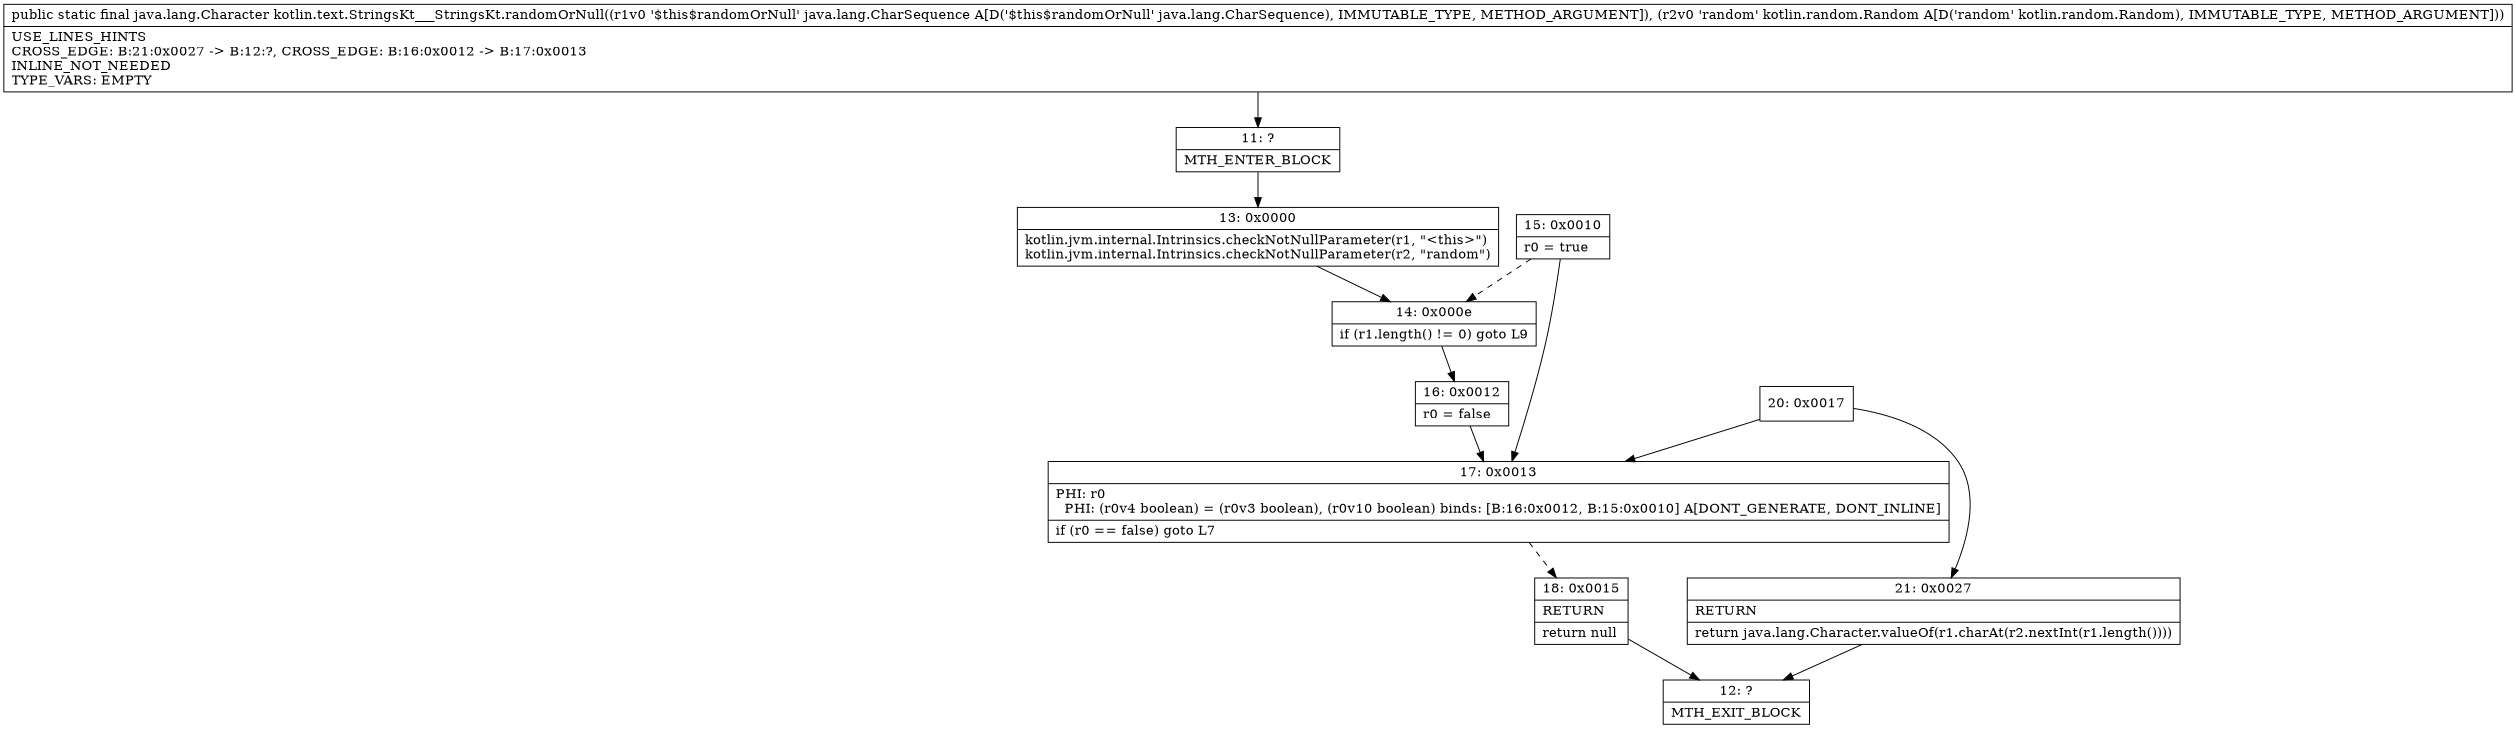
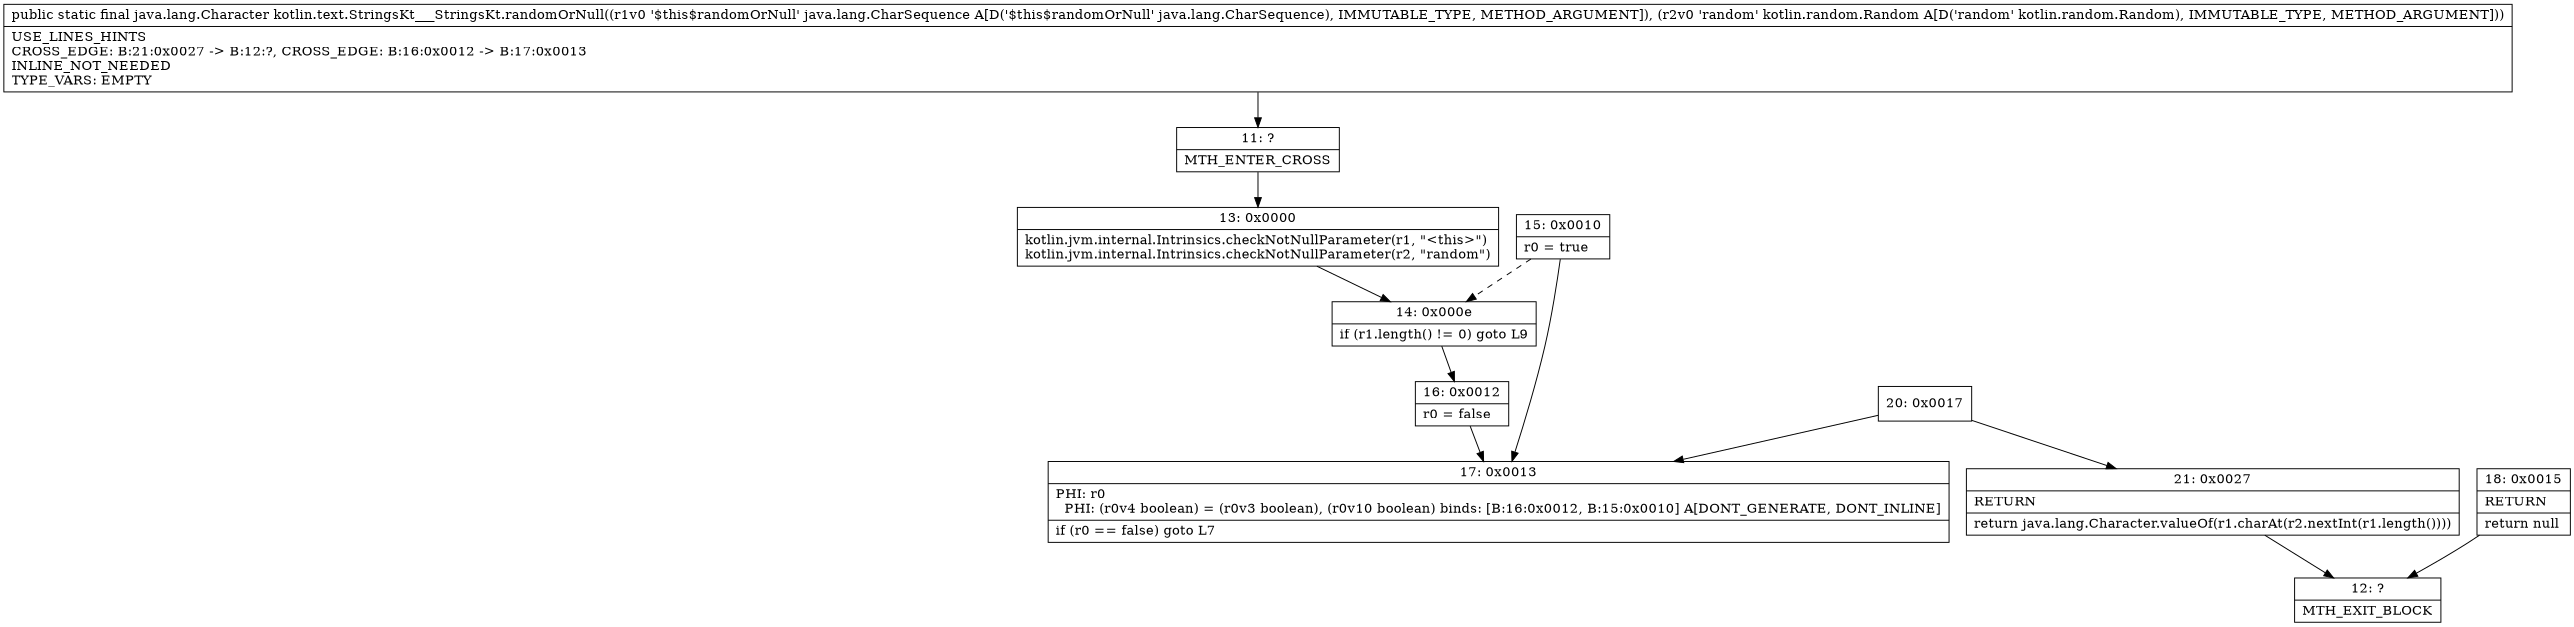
(1258, 160) -> (1258, 160)
(1540, 556) -> none
